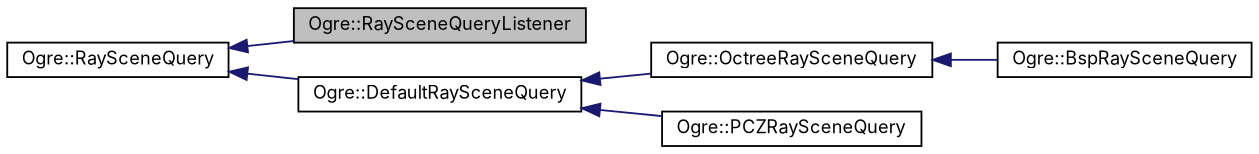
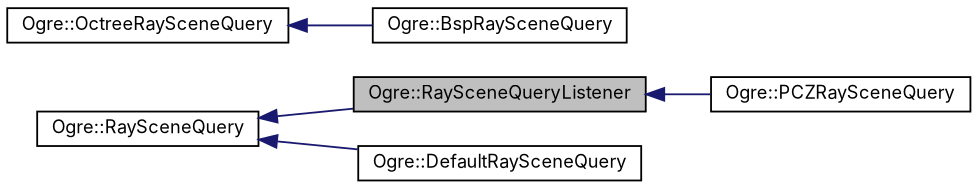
(625, 76) -> none
(631, 113) -> (687, 94)
